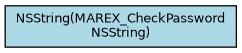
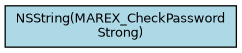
(121, 26) -> (121, 26)
